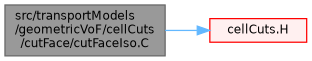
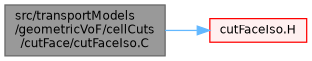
(258, 30) -> (258, 30)
